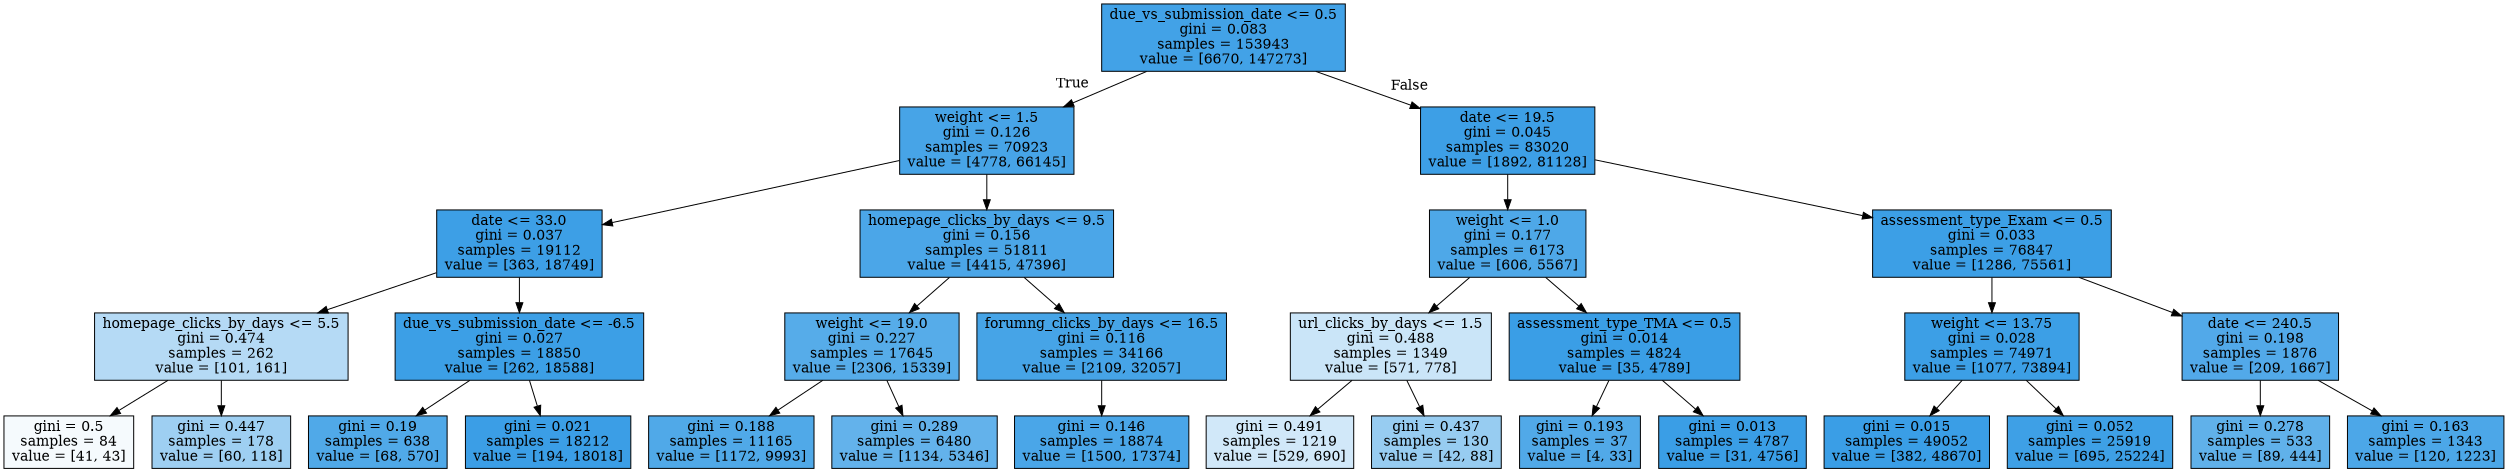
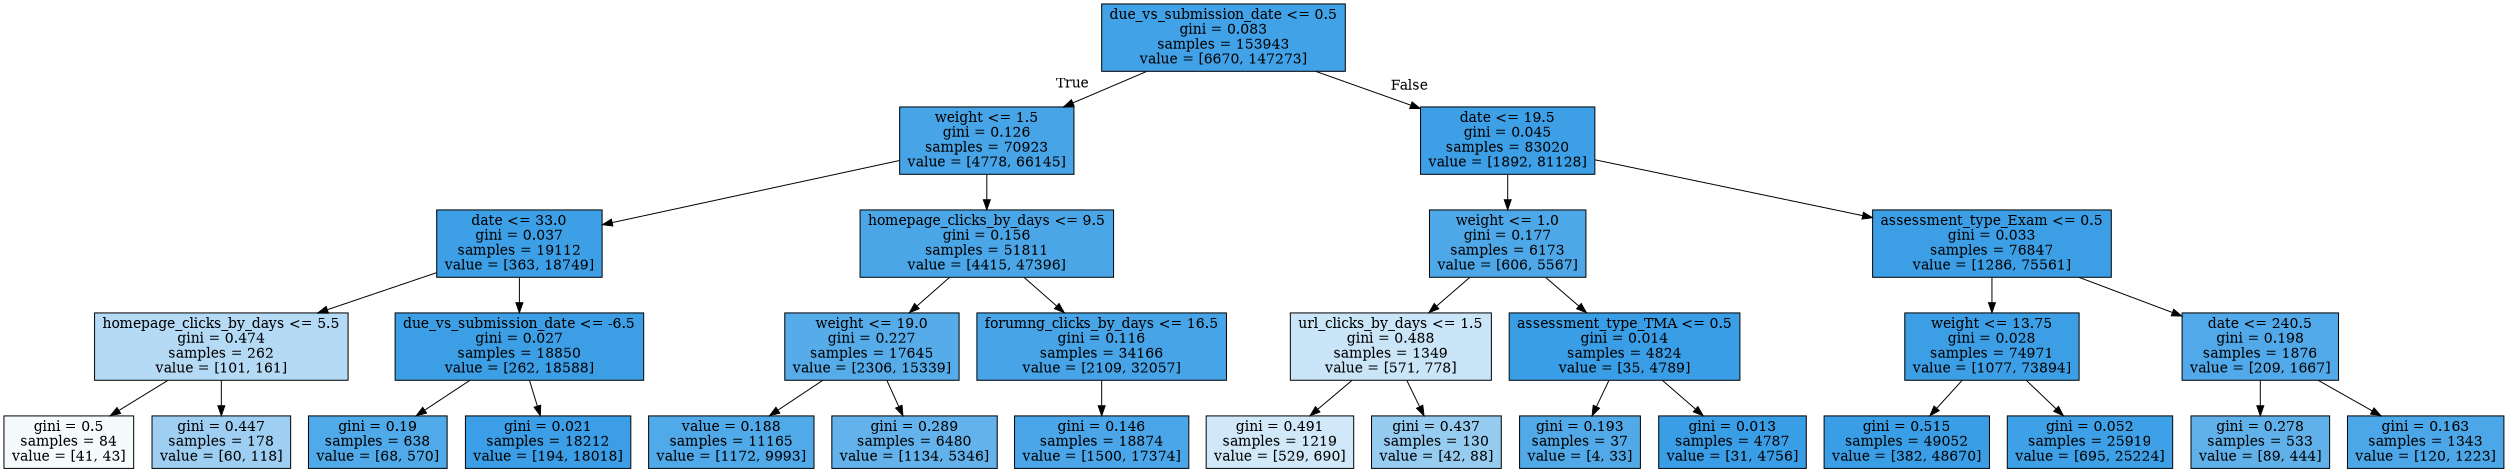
(731, 442) -> (731, 442)
(1907, 442) -> (1907, 442)
